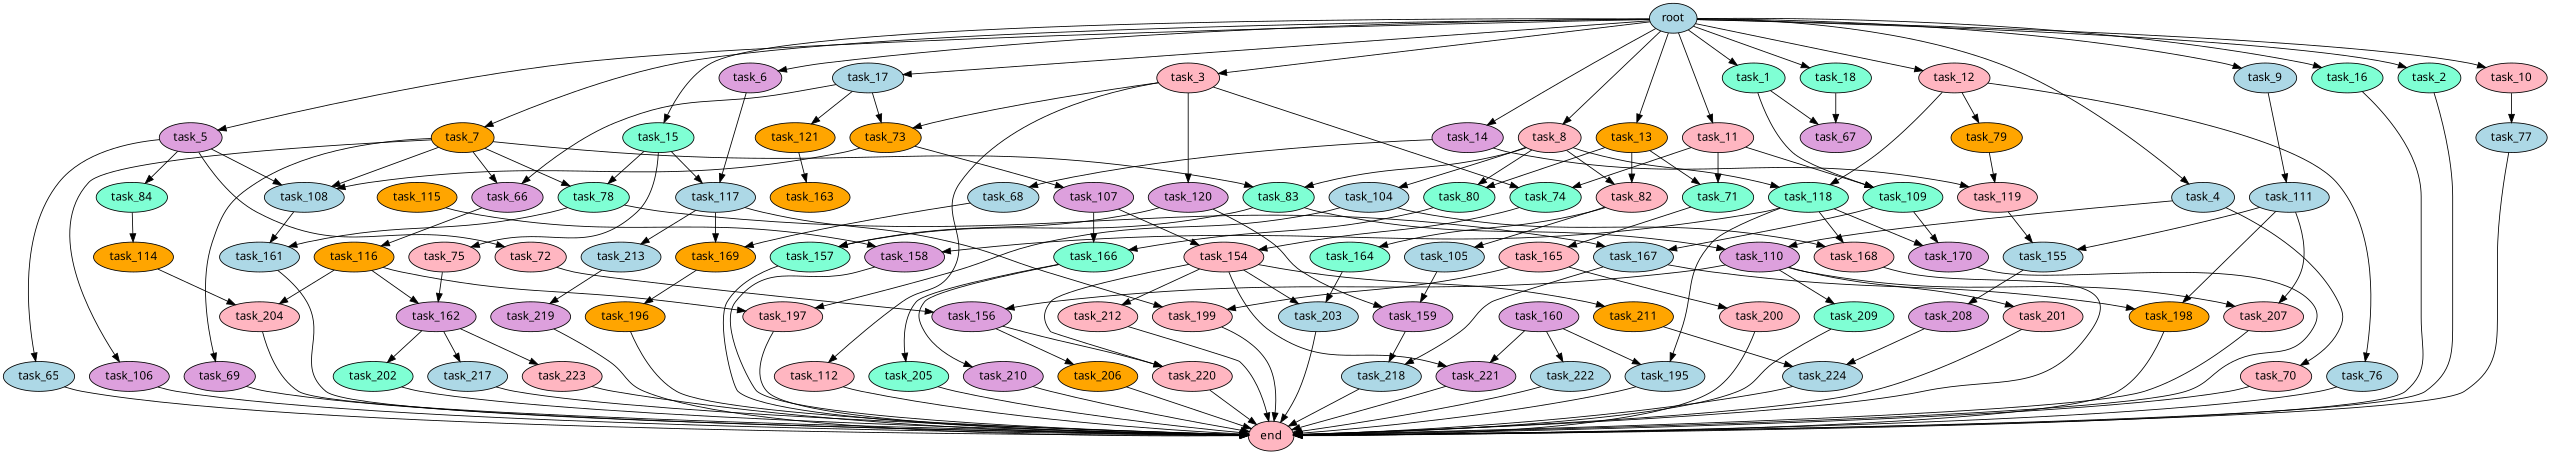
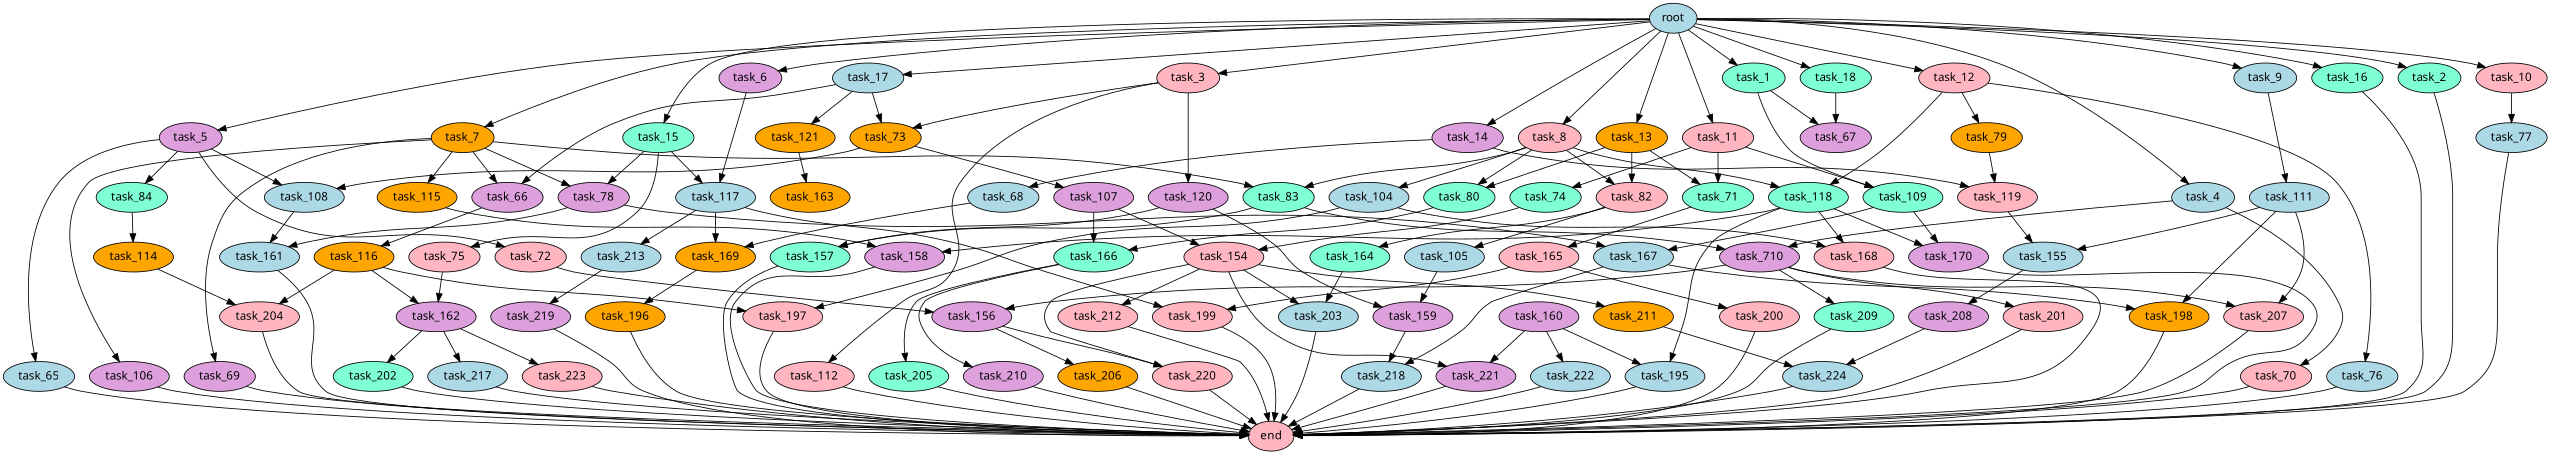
(1362, 136) -> none
(389, 165) -> (443, 164)
(594, 197) -> (594, 197)
(1759, 257) -> (1759, 257)
